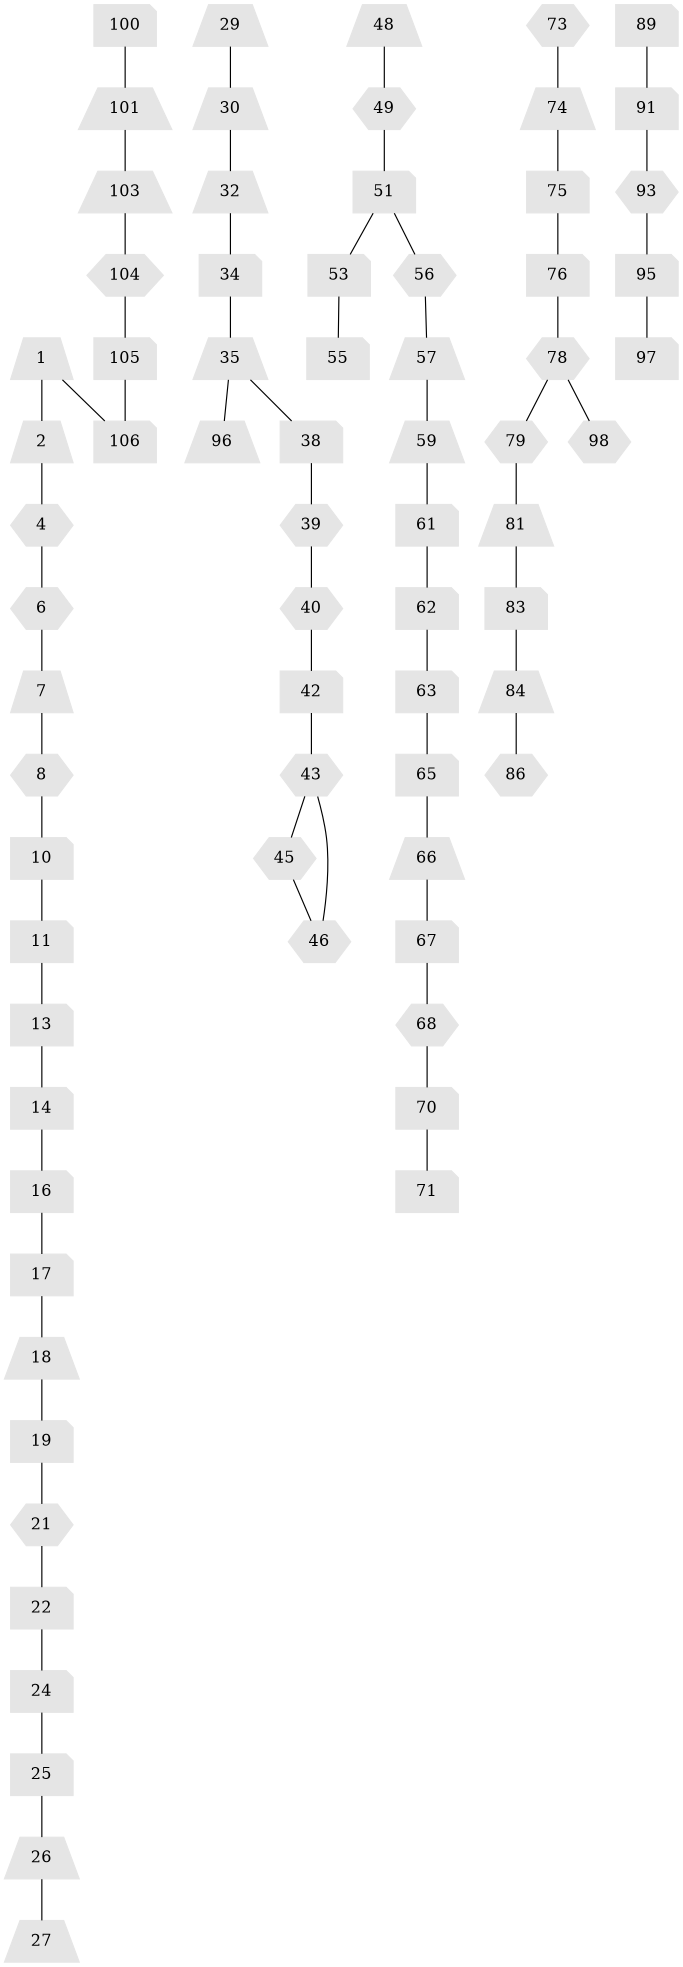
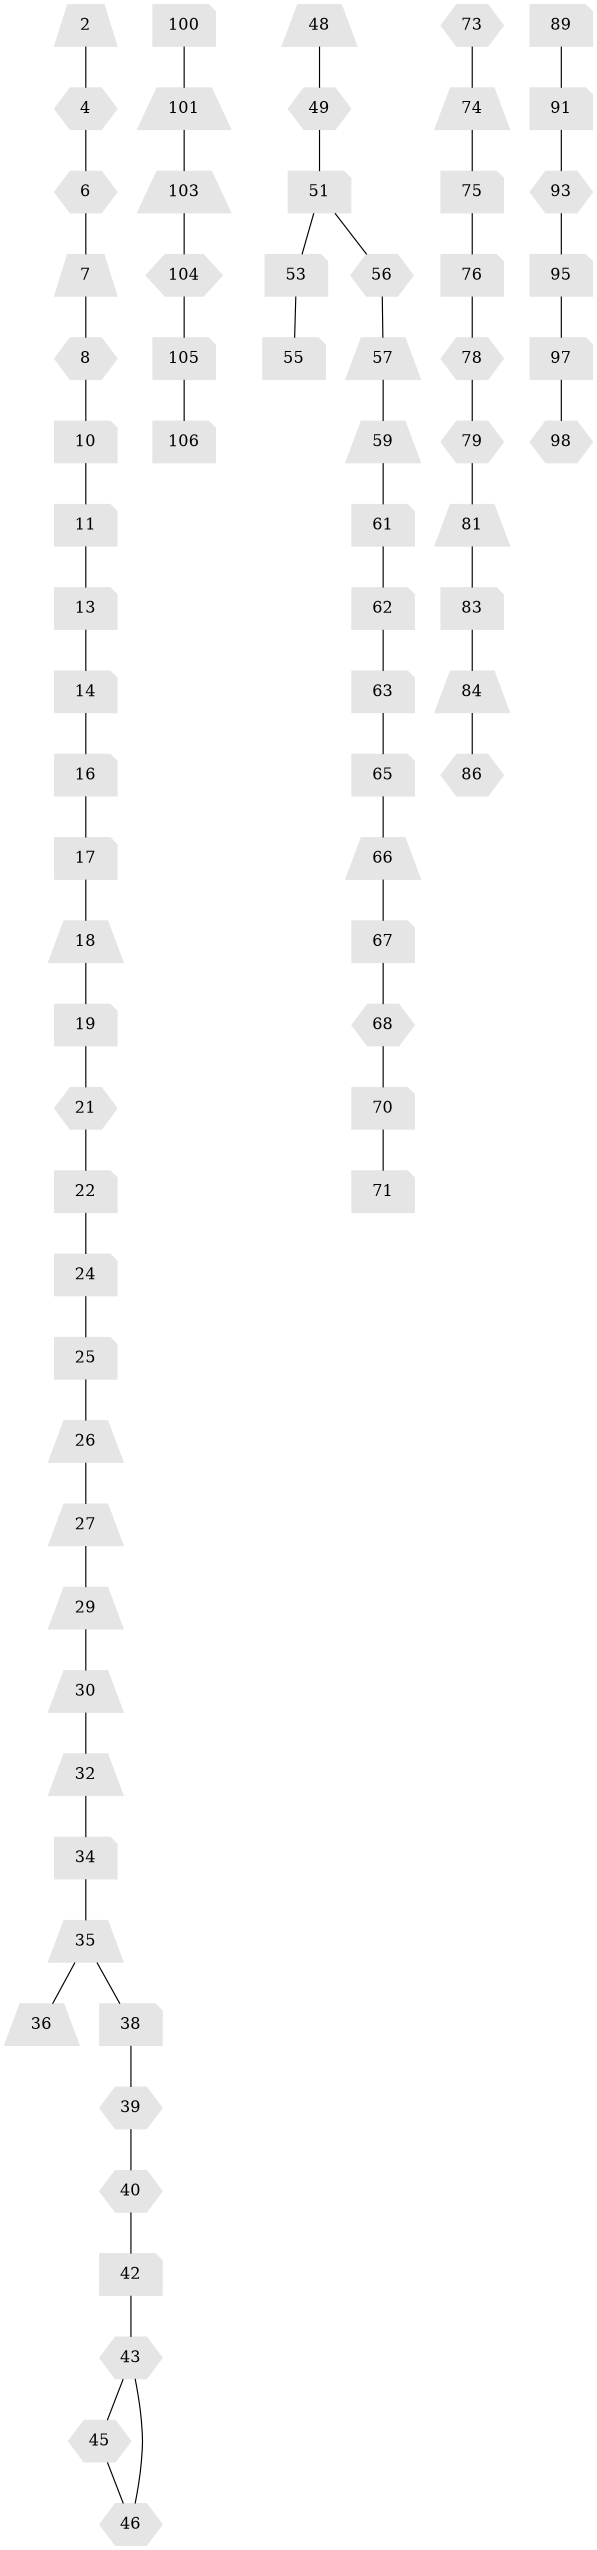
(42, 359) -> none
(579, 400) -> (561, 400)
(222, 442) -> (42, 2025)
none -> (86, 1567)
